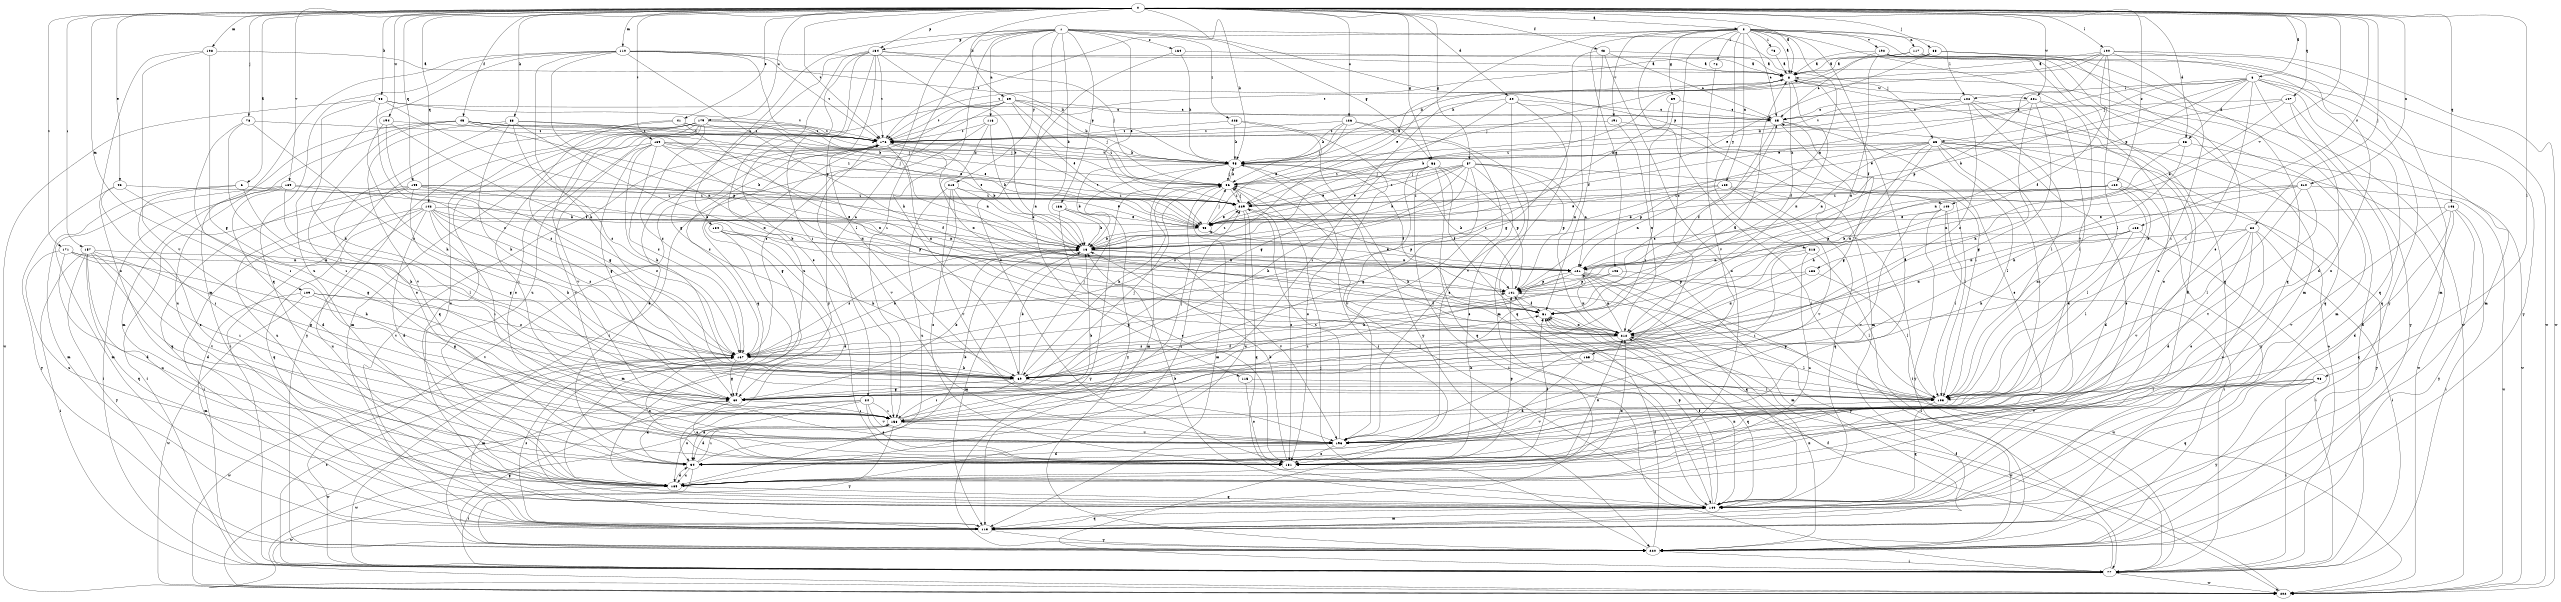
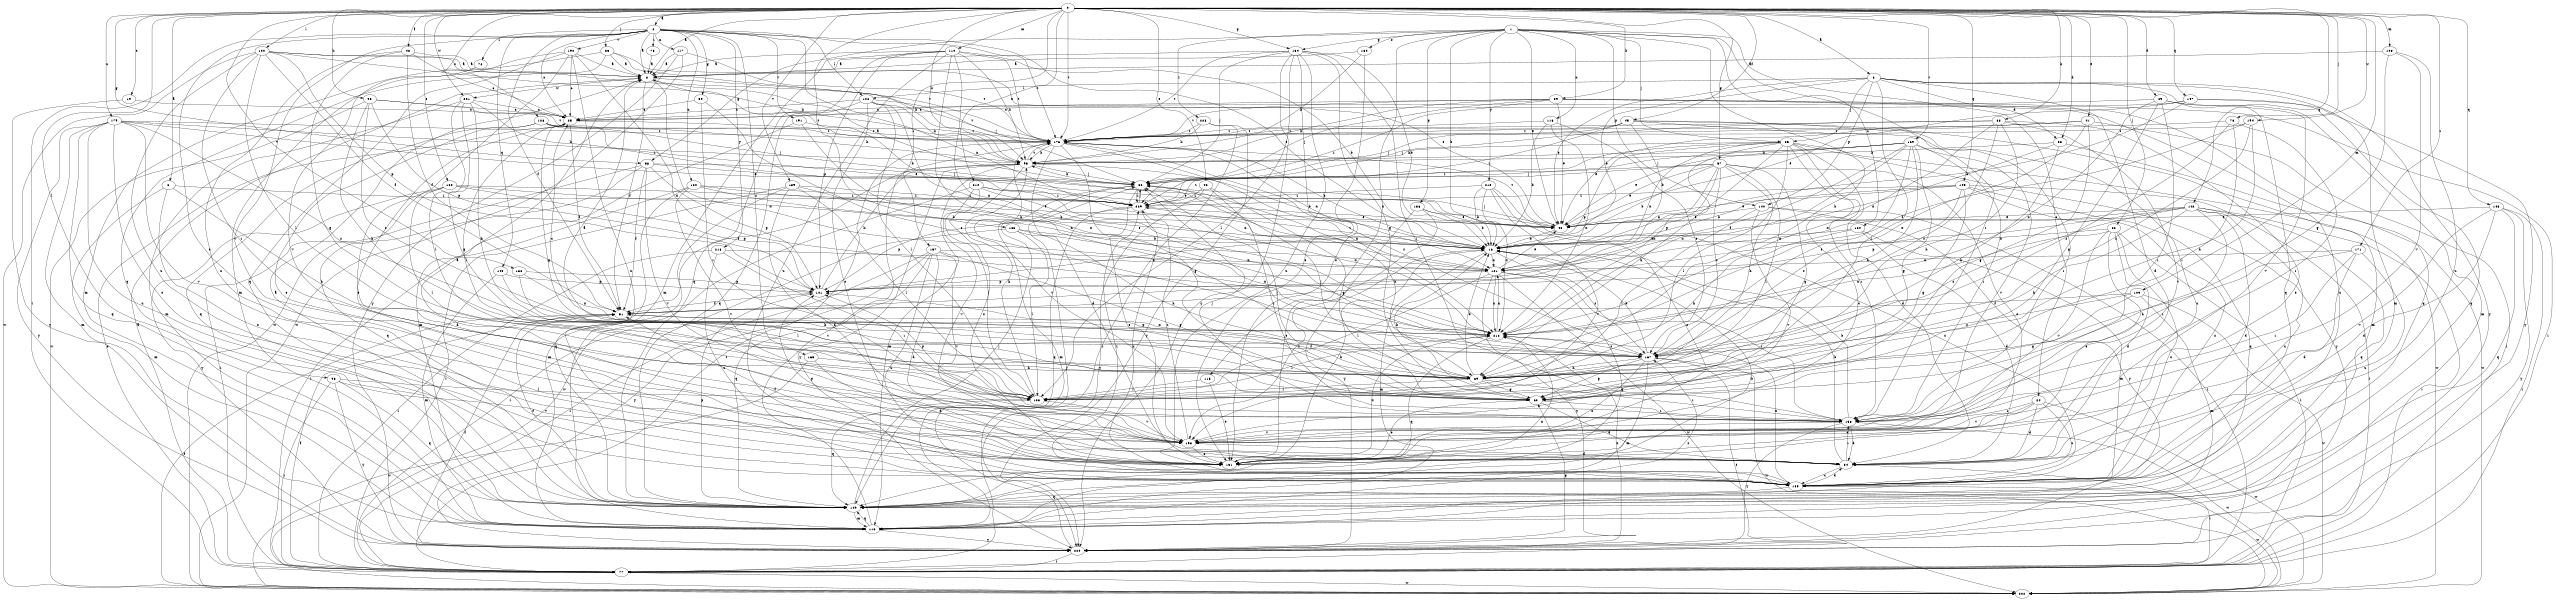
none -> (129, 99)
